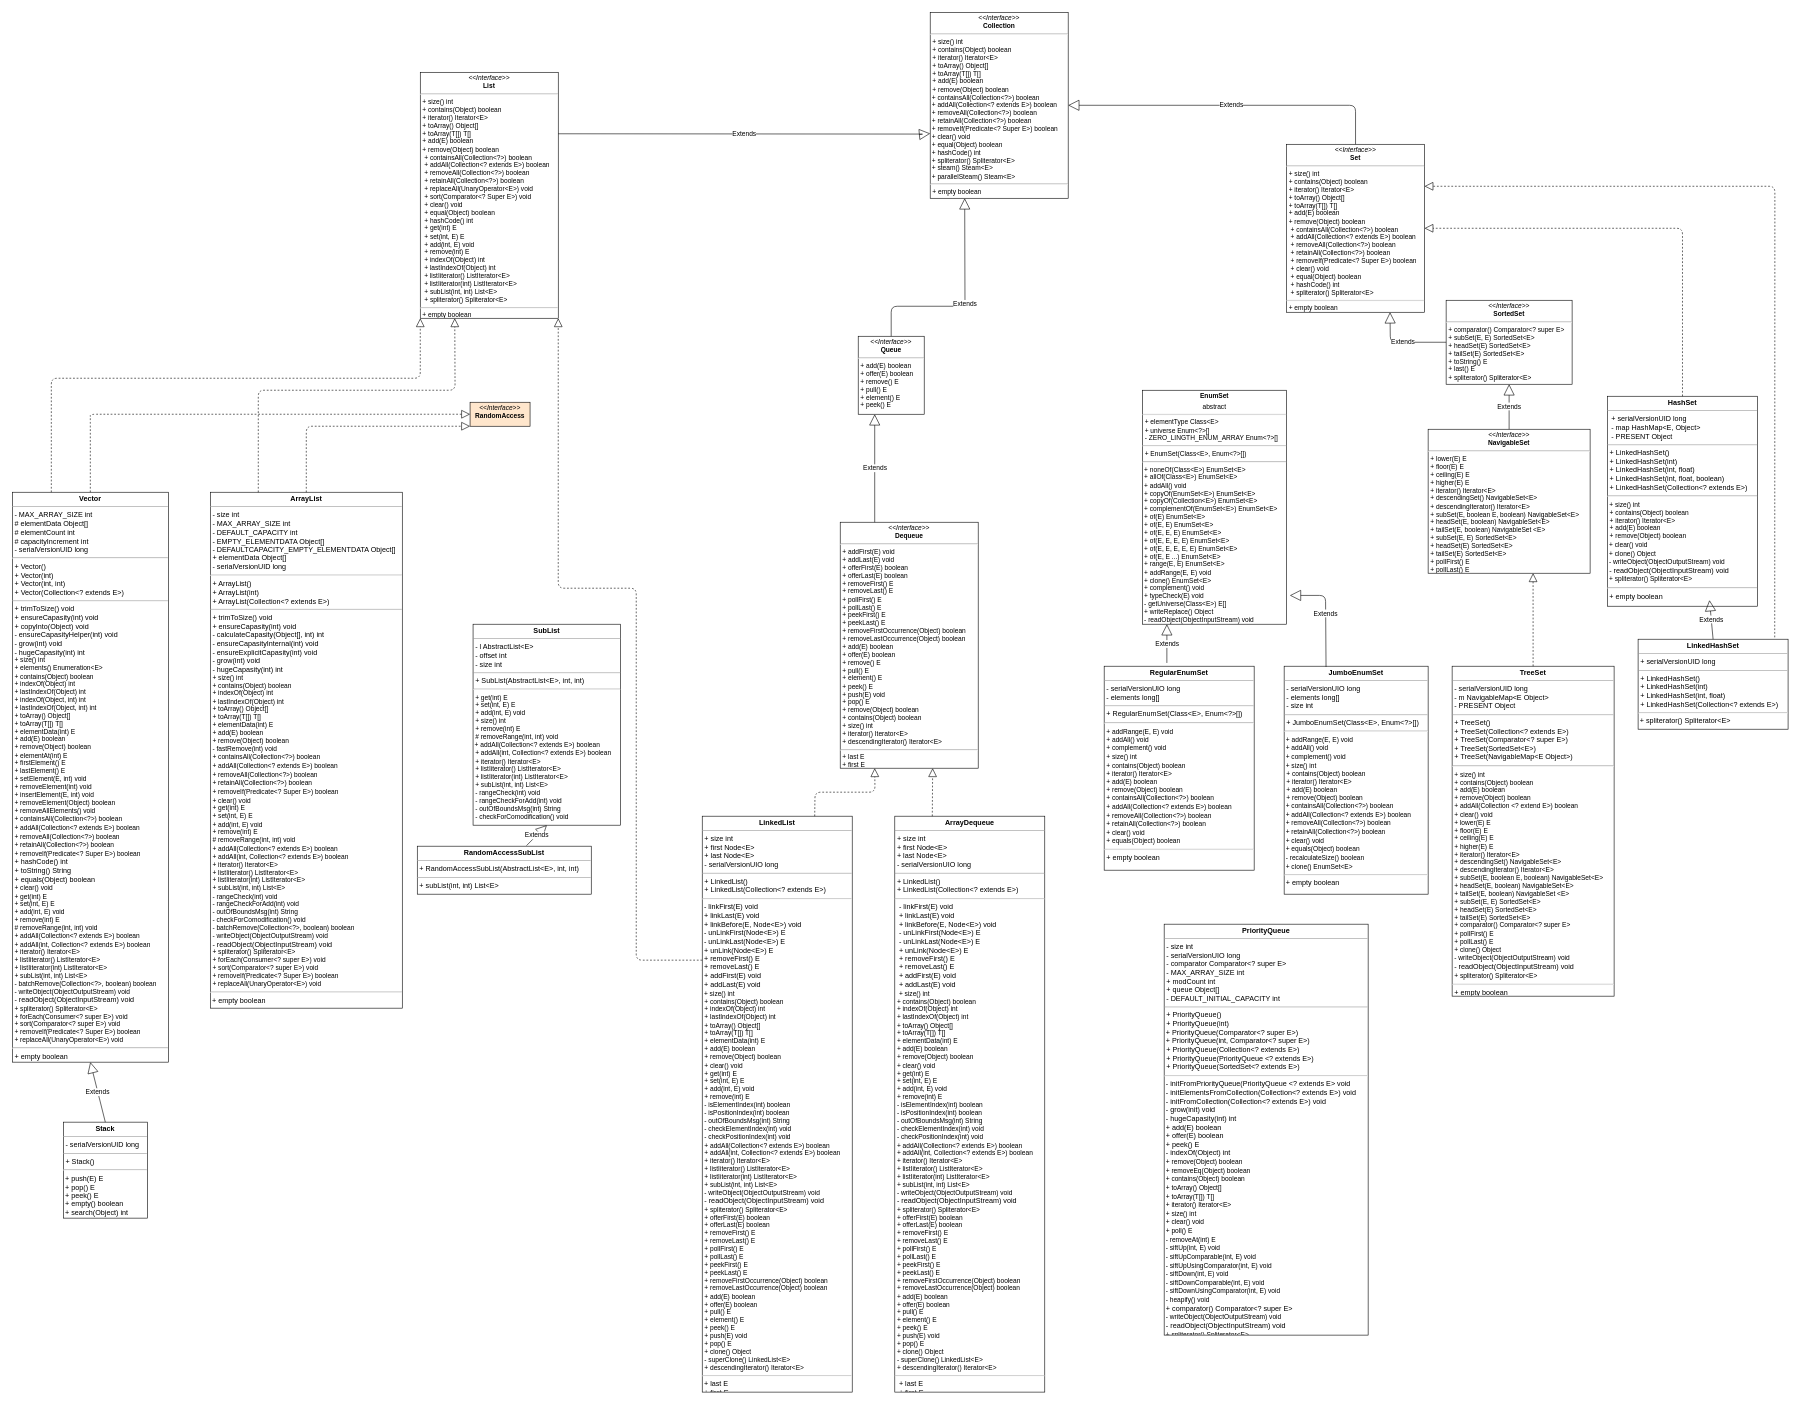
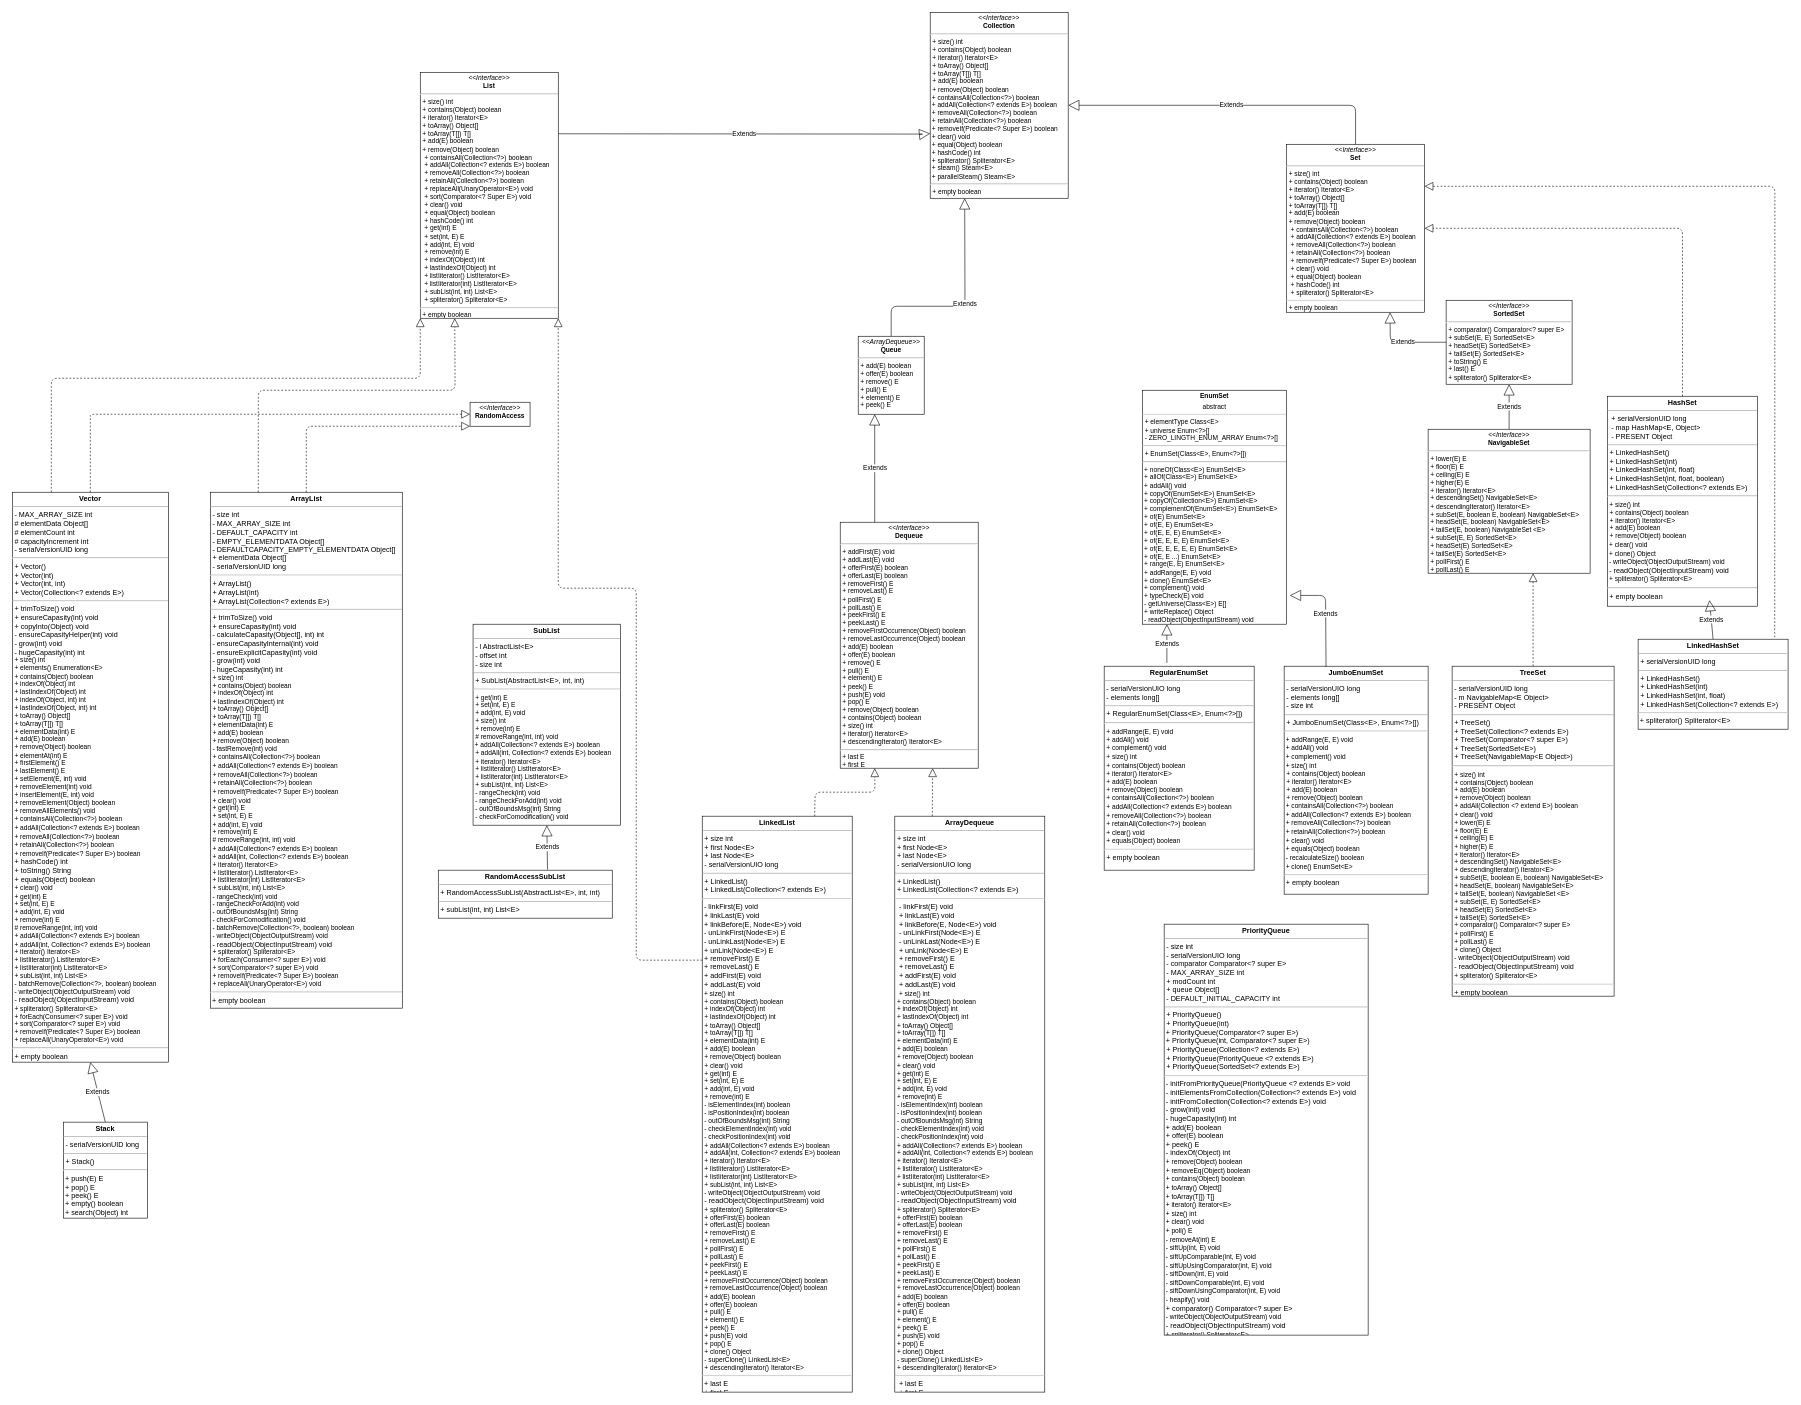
(889, 368) -> (889, 368)
(500, 414) -> (500, 414)
(504, 870) -> (525, 894)
